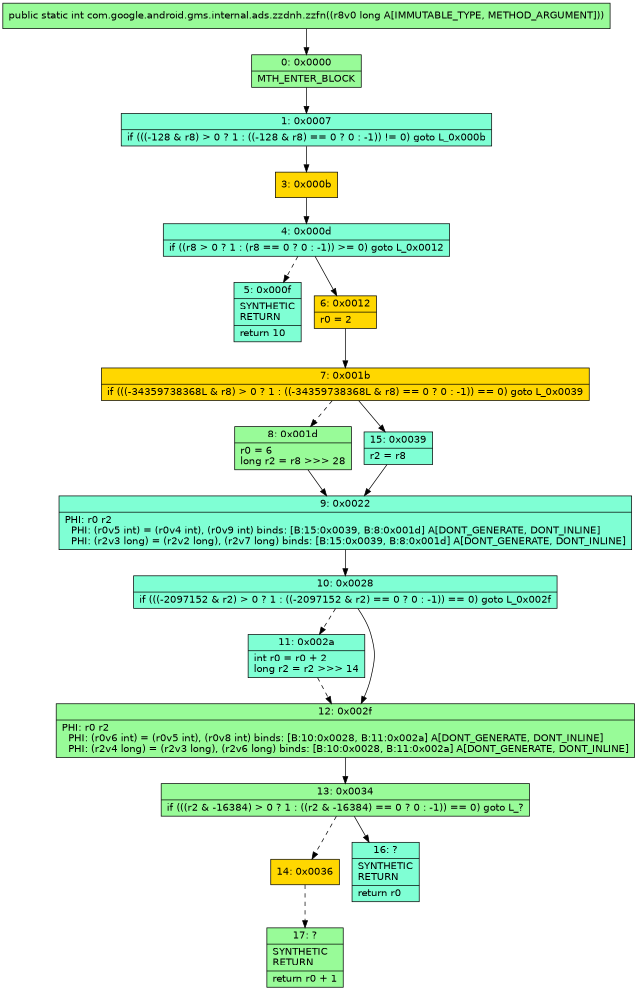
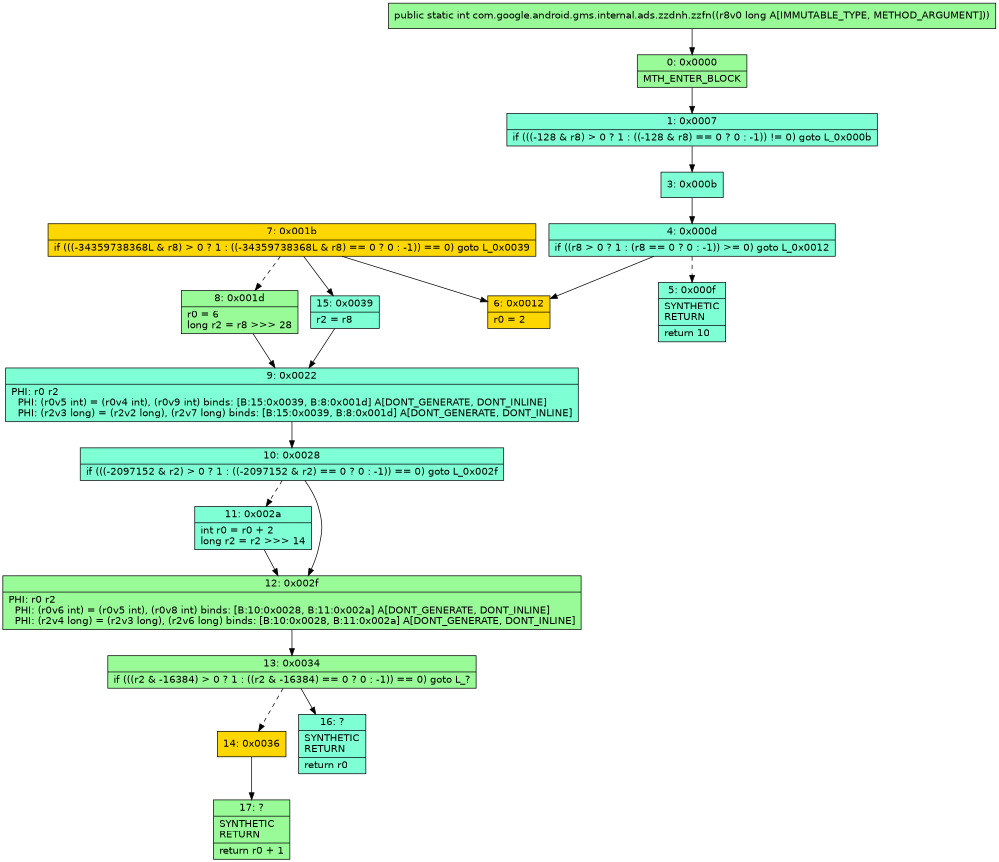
(306, 185) -> (692, 185)
(345, 345) -> (411, 278)
(323, 688) -> (269, 560)
(305, 903) -> (252, 775)
